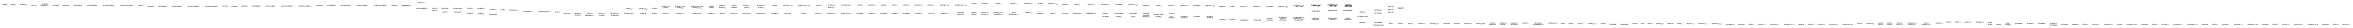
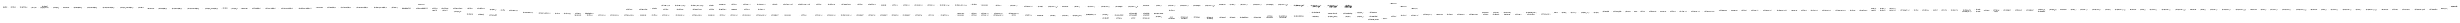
none -> (2347, 10)
(602, 15) -> none
(1299, 20) -> none
(1912, 25) -> none
